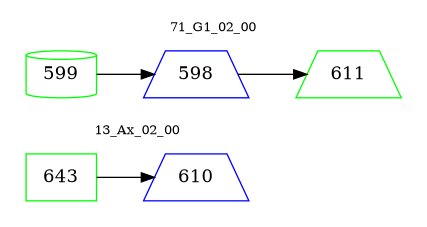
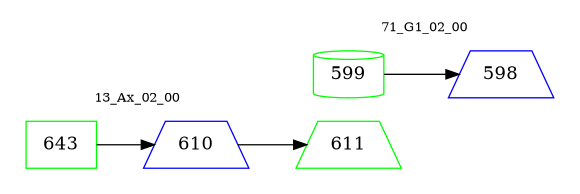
(266, 74) -> (268, 145)
